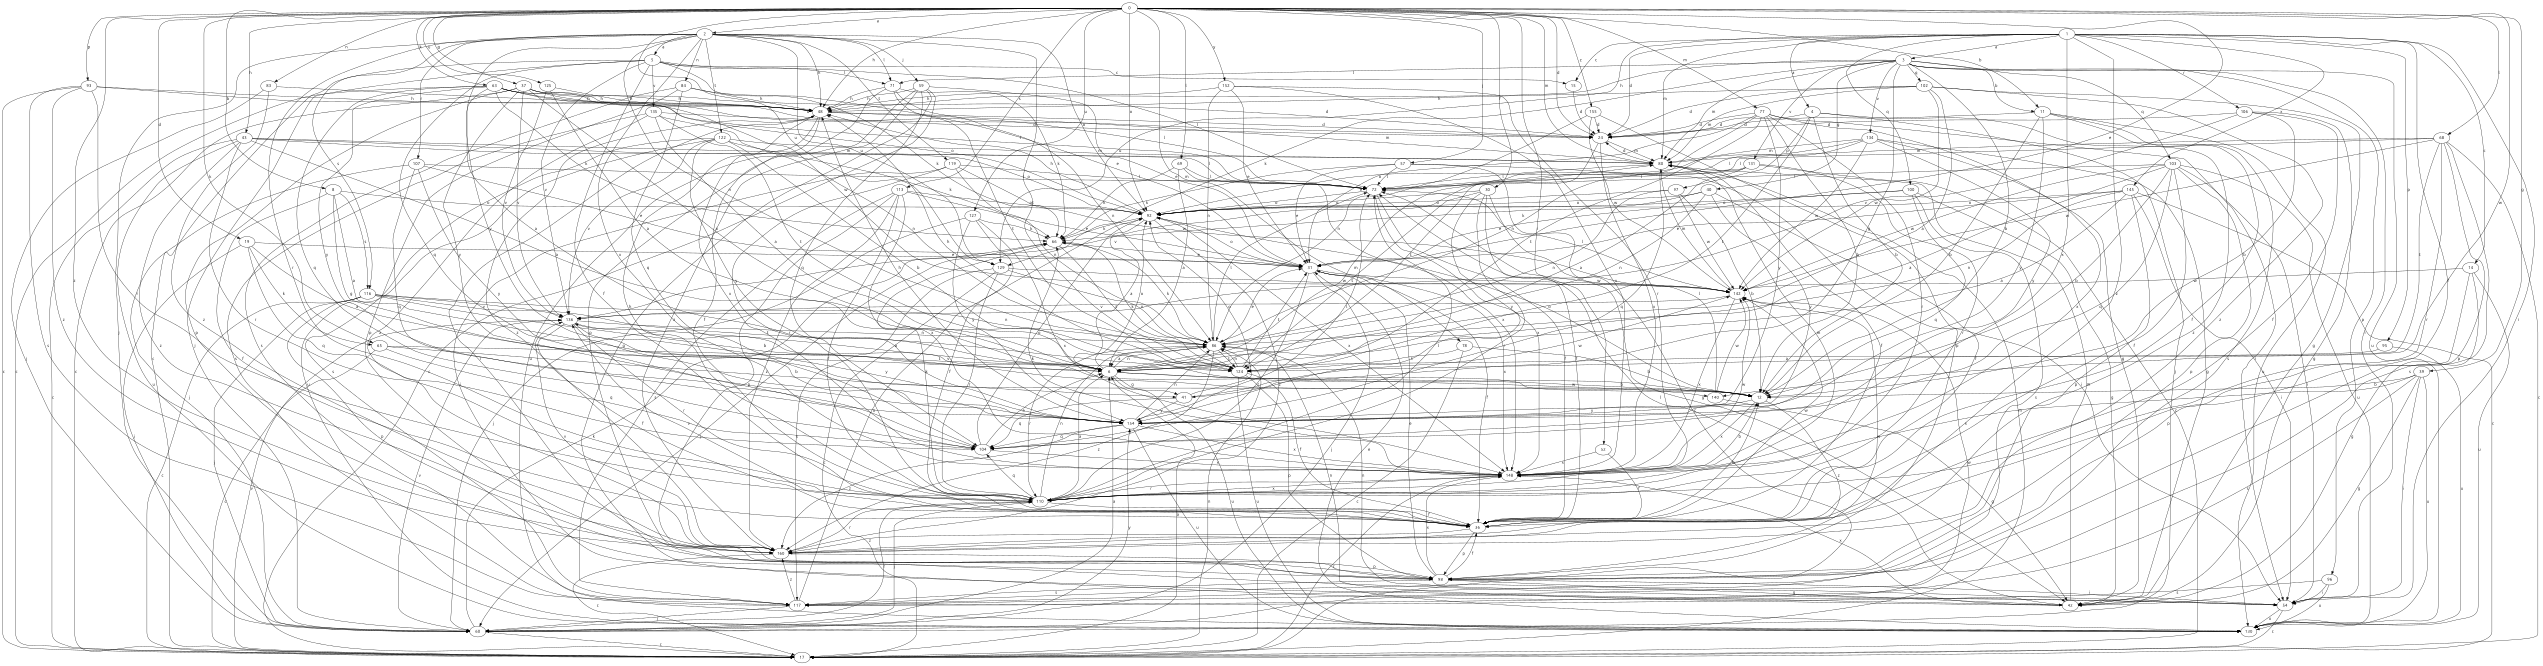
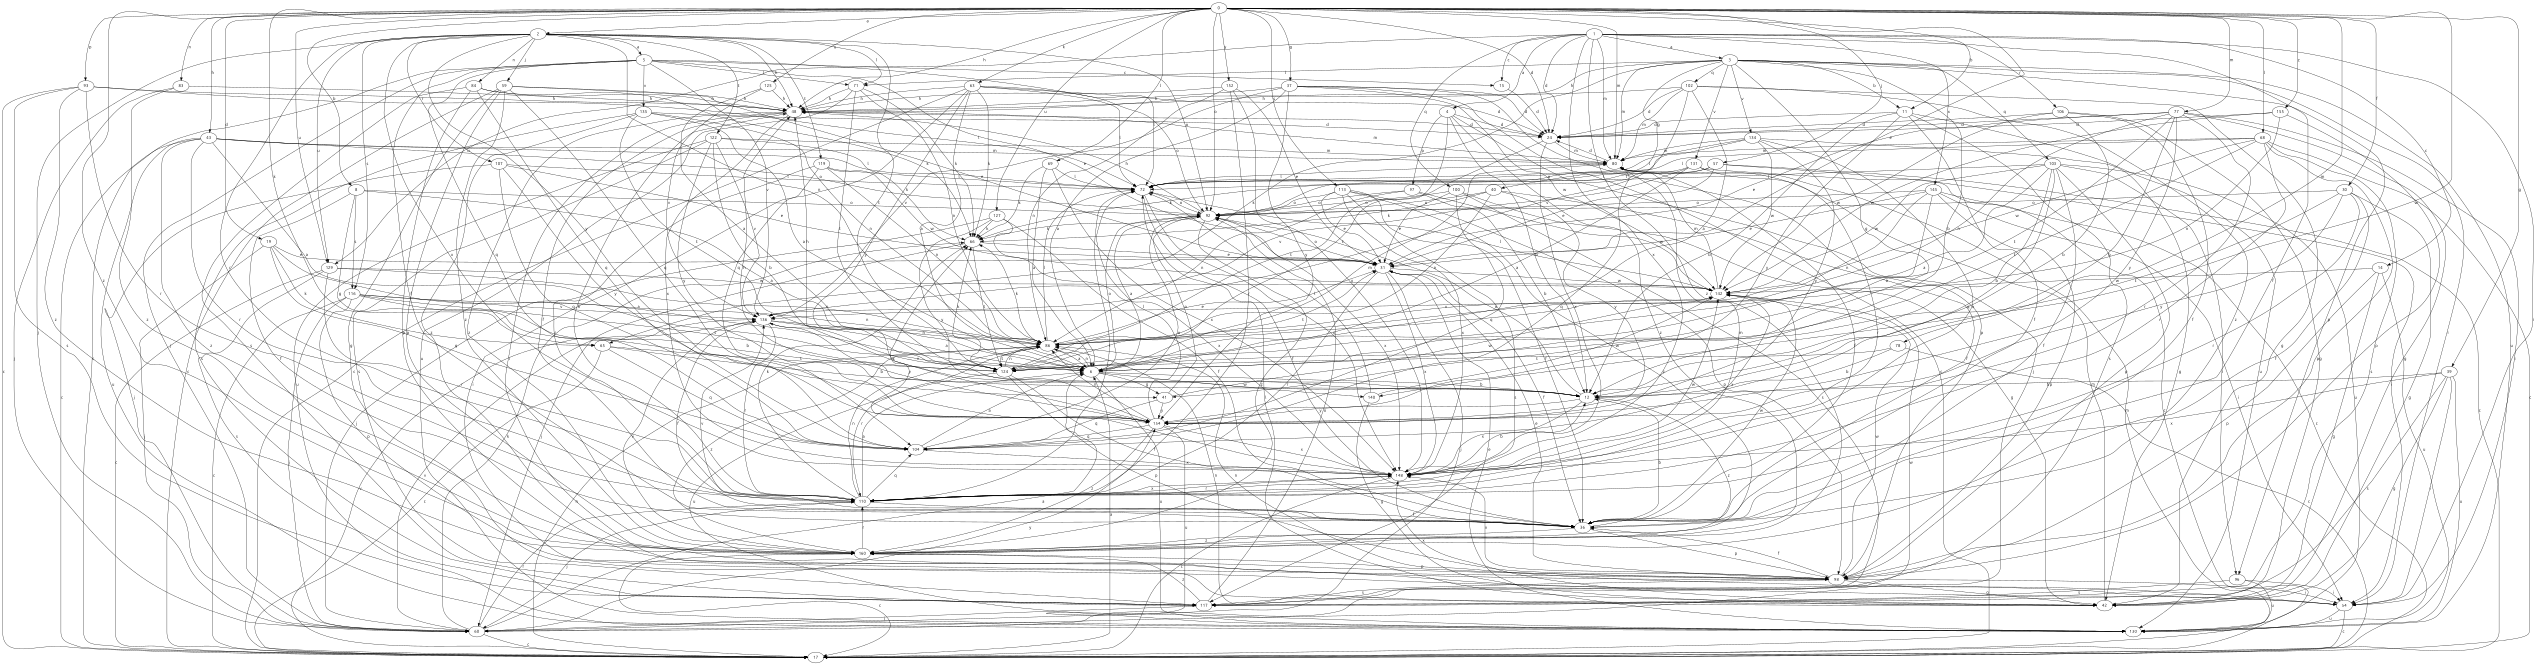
(1463, 118) -> (1184, 248)
(2385, 346) -> none
(2303, 365) -> (2222, 324)
(1603, 450) -> none
